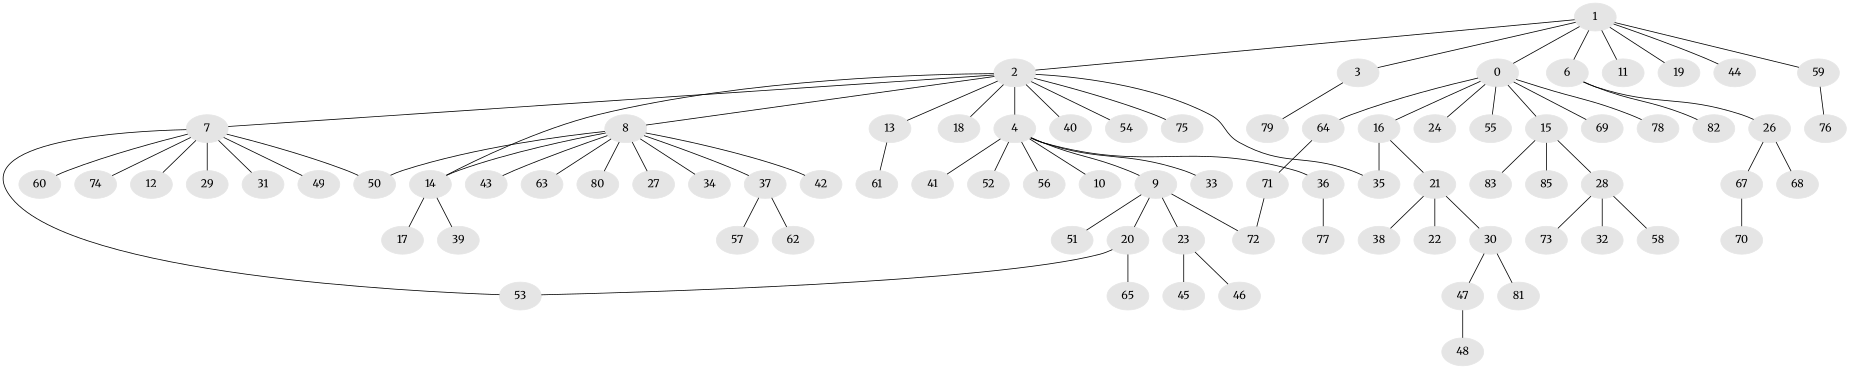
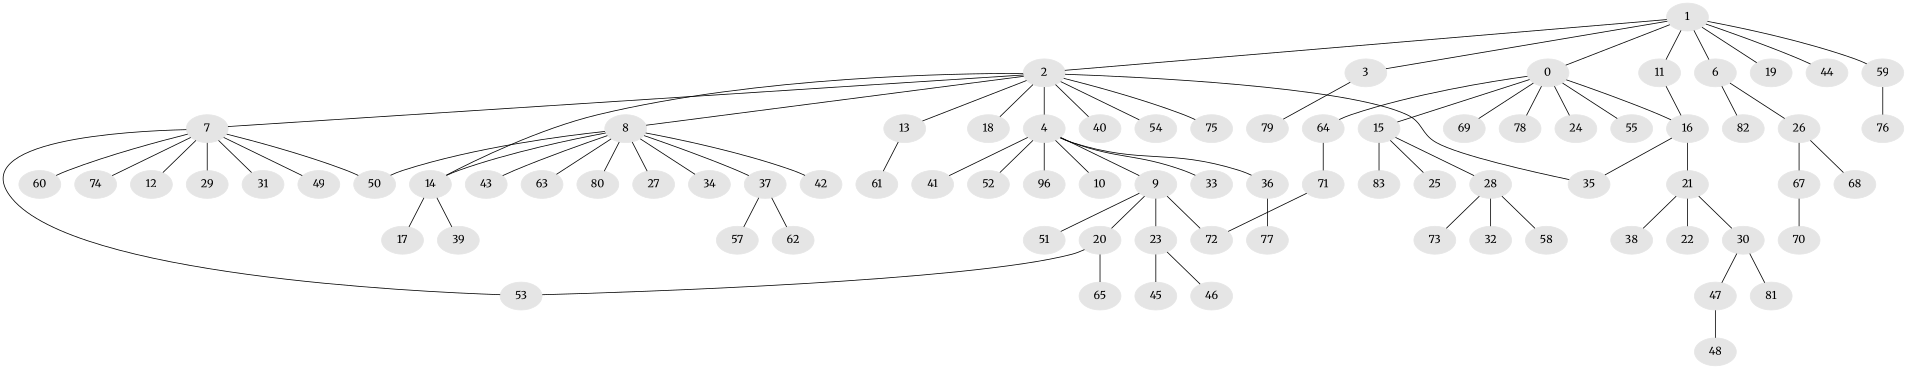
none -> (1674, 101)
(1044, 184) -> (1044, 184)
(1546, 184) -> (1435, 184)
